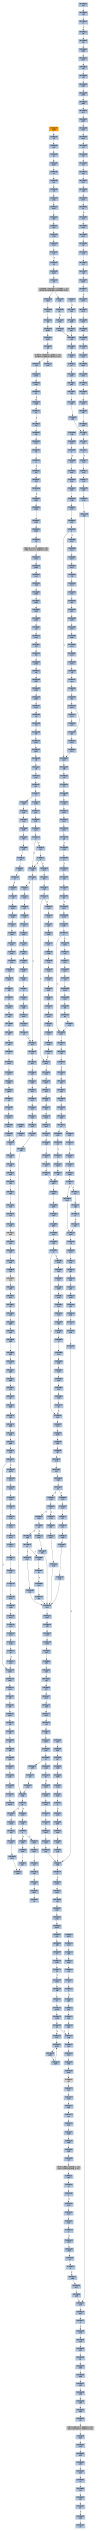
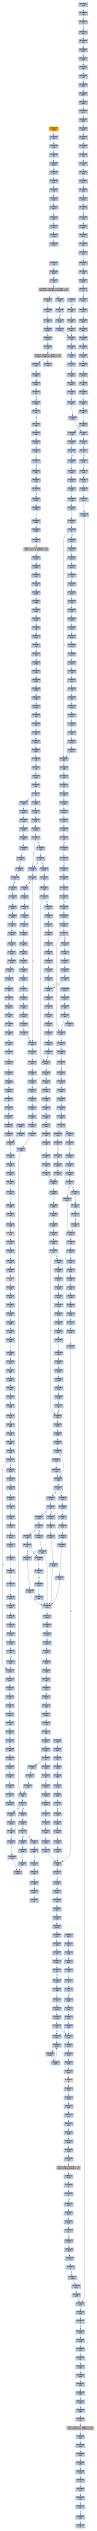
(54, 253) -> none
(83, 428) -> (78, 429)
(79, 719) -> (72, 728)
(65, 984) -> (59, 985)
(66, 1028) -> (63, 1024)
(57, 1455) -> (63, 1465)
